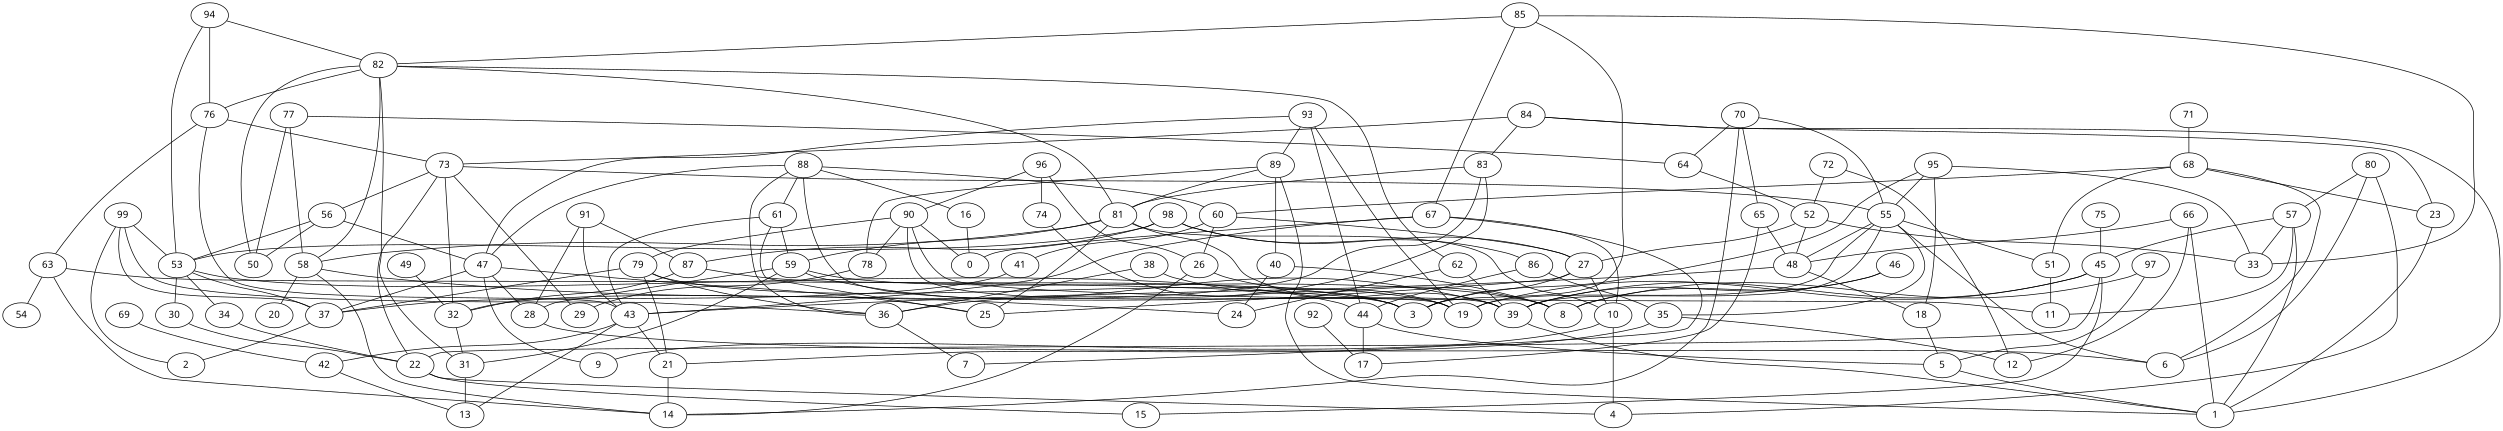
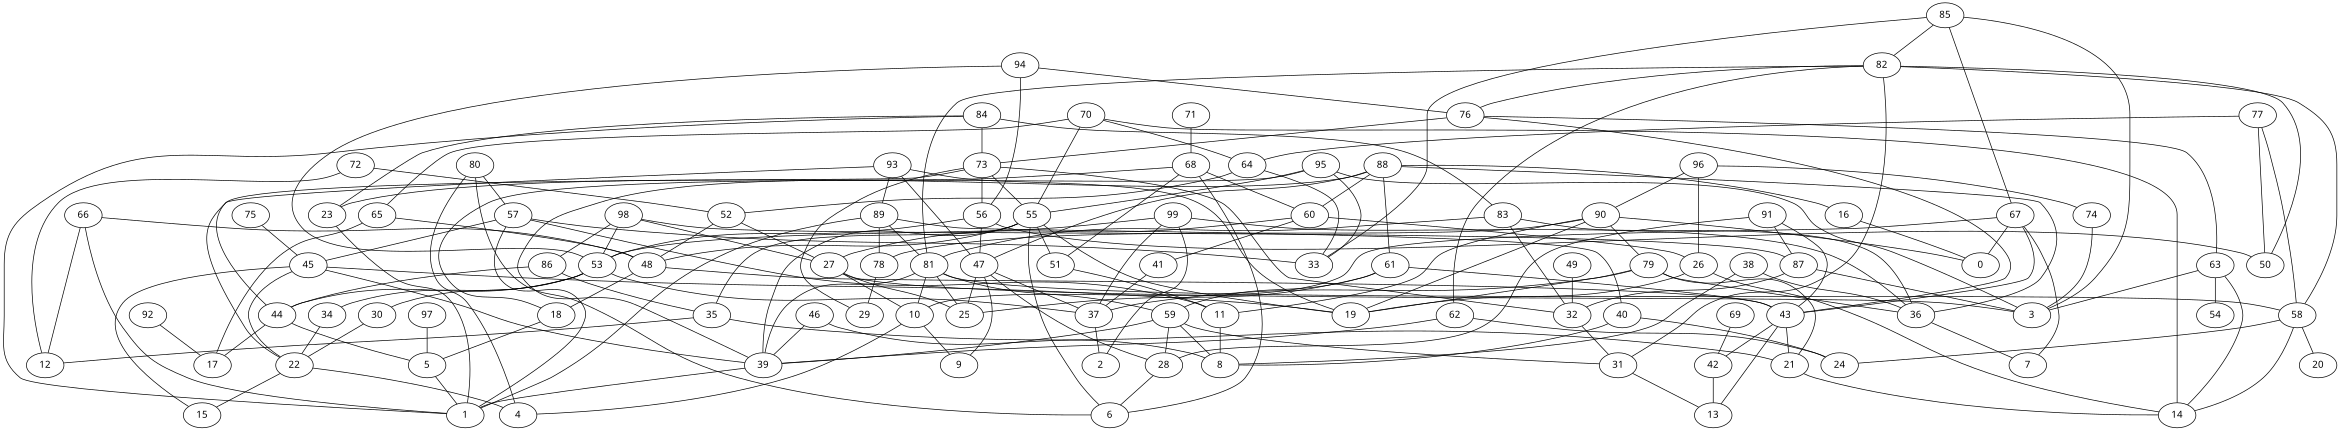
(294, 40) -> (1016, 144)
(2041, 243) -> (1326, 195)
(1857, 290) -> (1220, 345)
